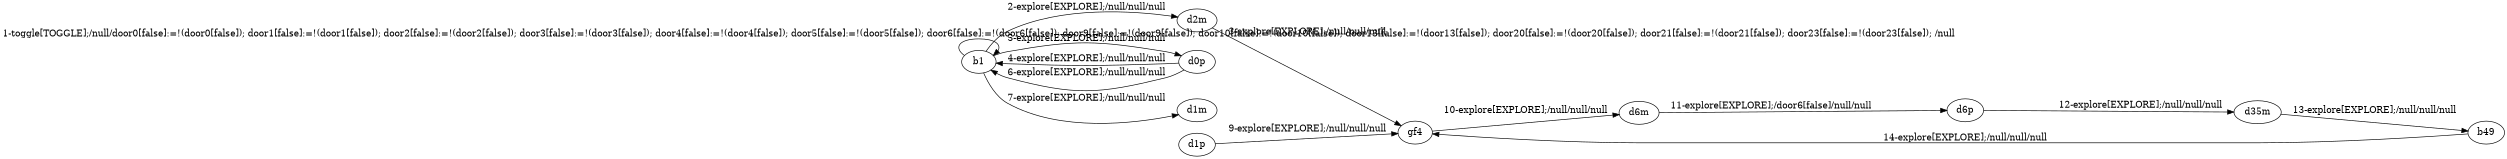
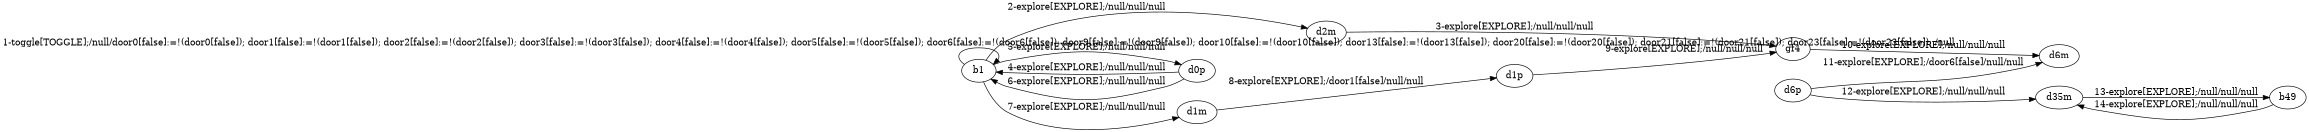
none -> (1354, 94)
(1800, 112) -> (1924, 81)
(1954, 143) -> (2179, 120)
